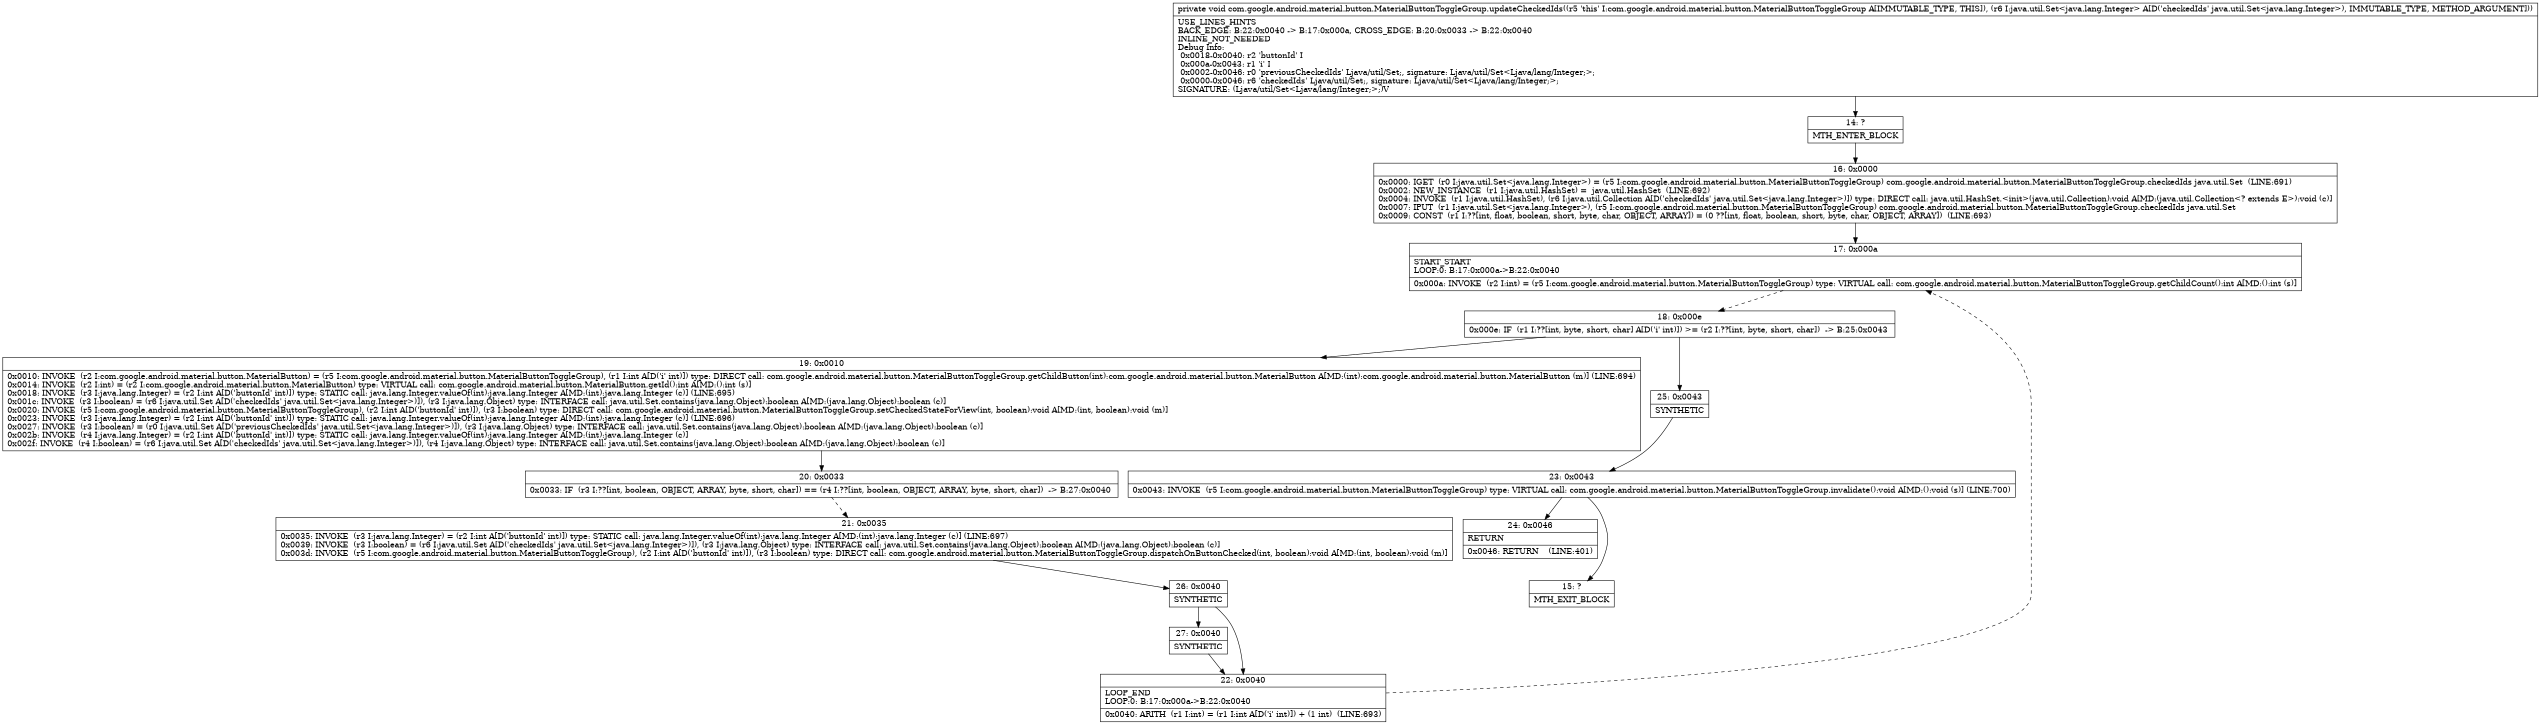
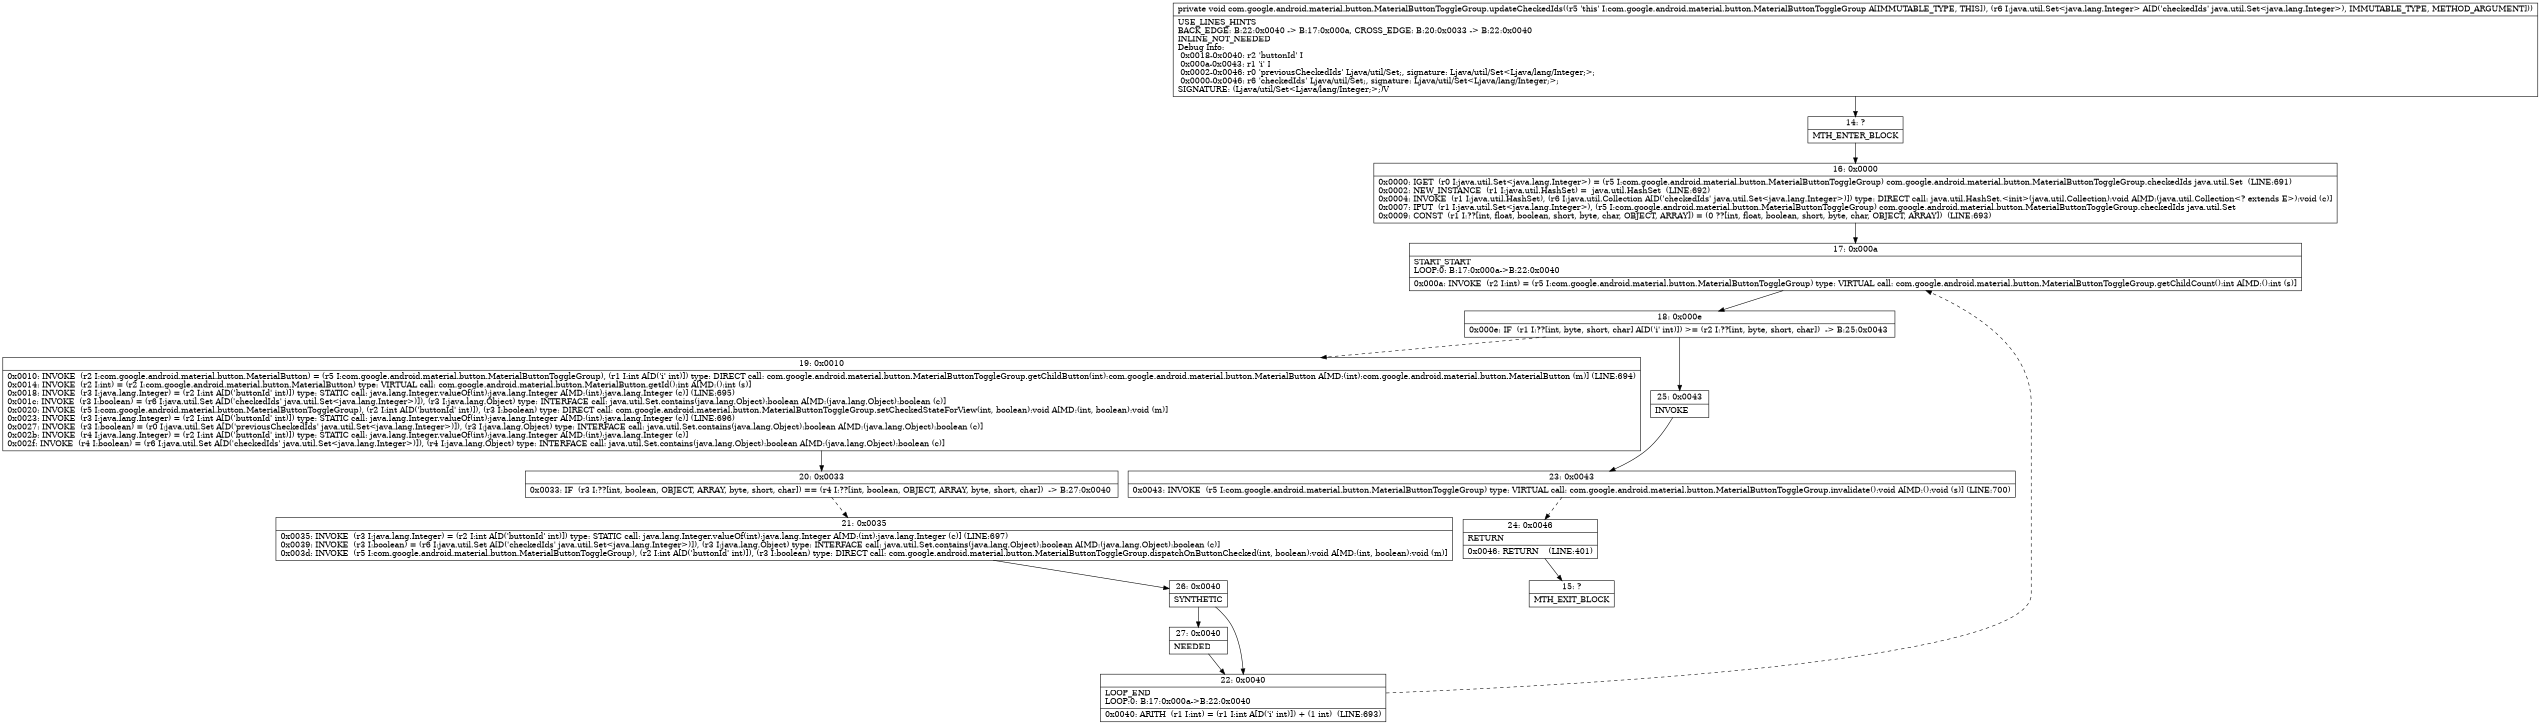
(1754, 300) -> (1754, 300)
(1436, 347) -> (1436, 347)
(1680, 411) -> (1672, 411)
(1555, 506) -> (1555, 506)
(1608, 536) -> (1552, 567)
(1198, 647) -> (1192, 647)
